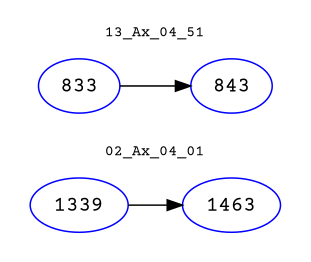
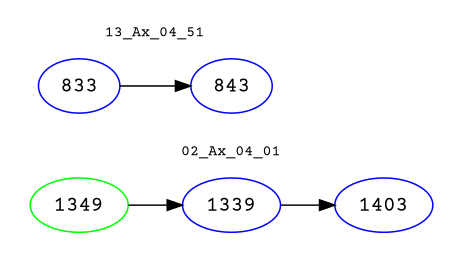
none -> (79, 205)
(232, 205) -> (384, 205)
